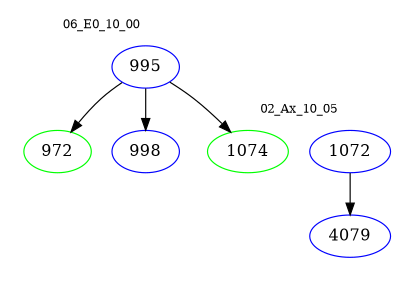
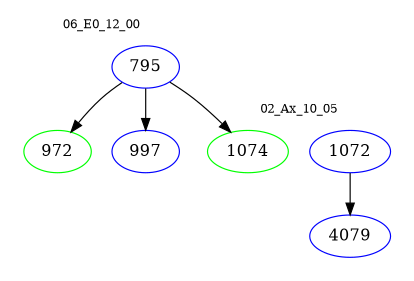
(102, 25) -> (102, 25)
(146, 67) -> (146, 67)
(146, 152) -> (146, 152)
